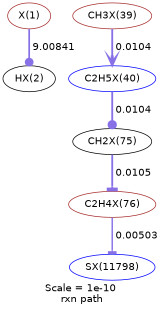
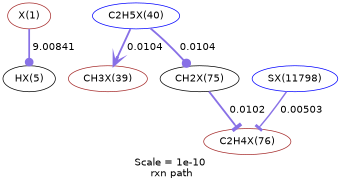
(112, 43) -> (124, 43)
(29, 79) -> (29, 79)
(132, 173) -> (246, 110)
(112, 234) -> (274, 109)
